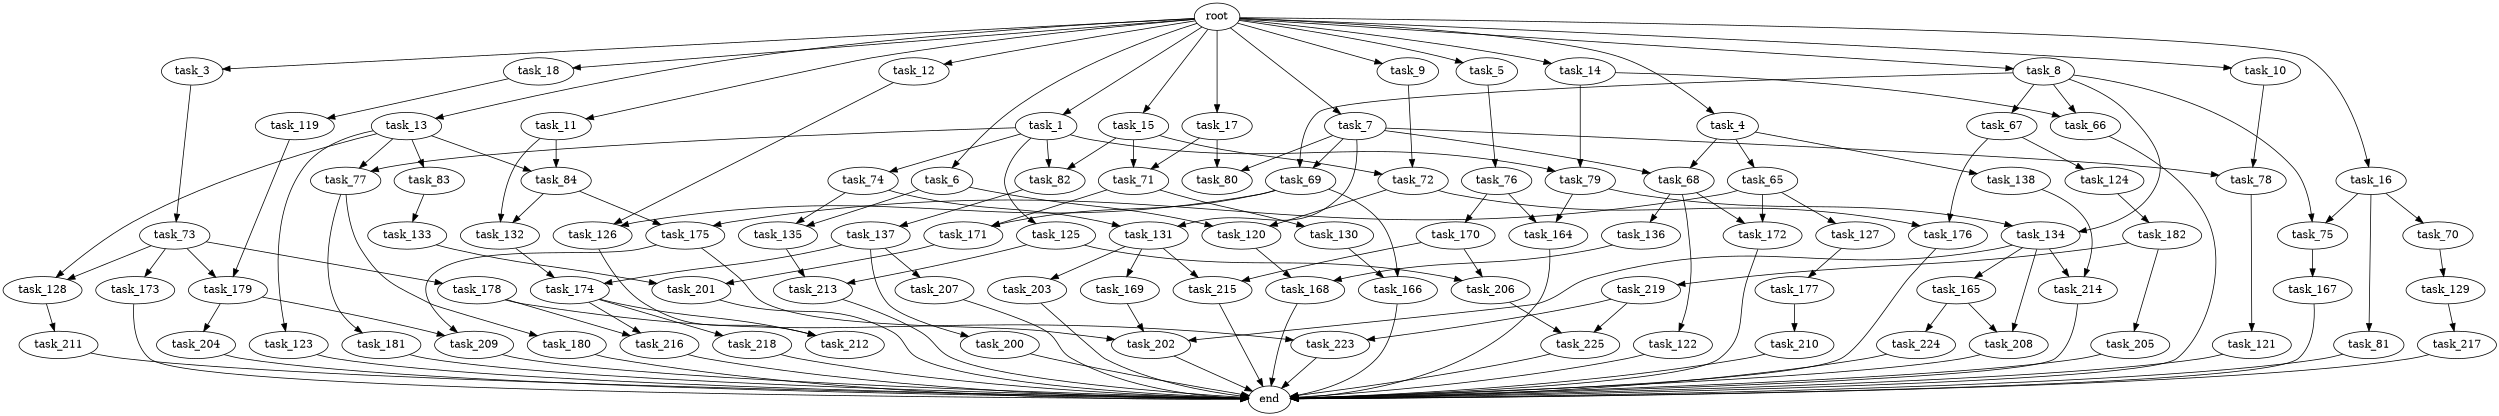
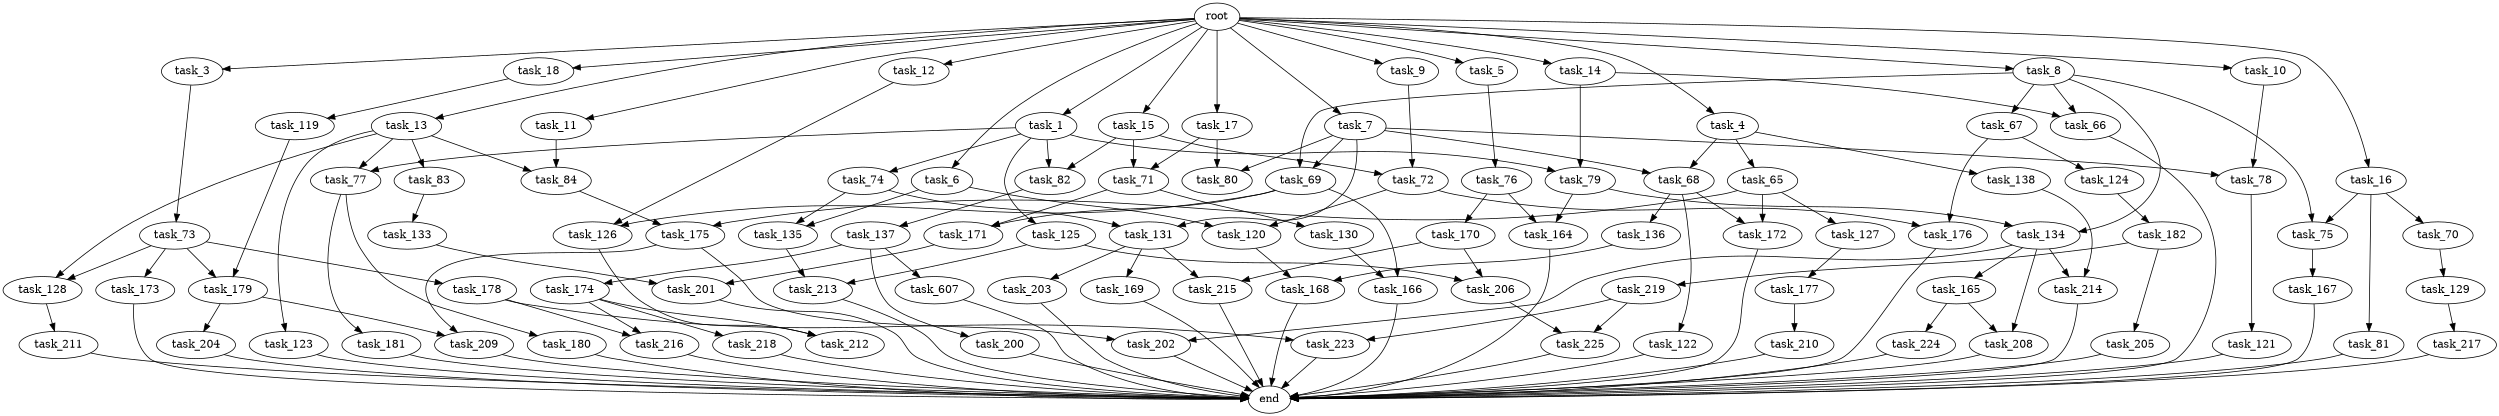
(500, 236) -> none
(934, 290) -> (934, 290)
(1133, 314) -> (1214, 344)
